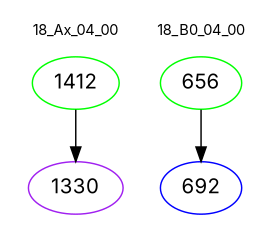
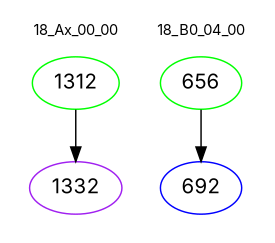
(76, 31) -> (76, 31)
(76, 83) -> (76, 83)
(76, 188) -> (76, 188)
